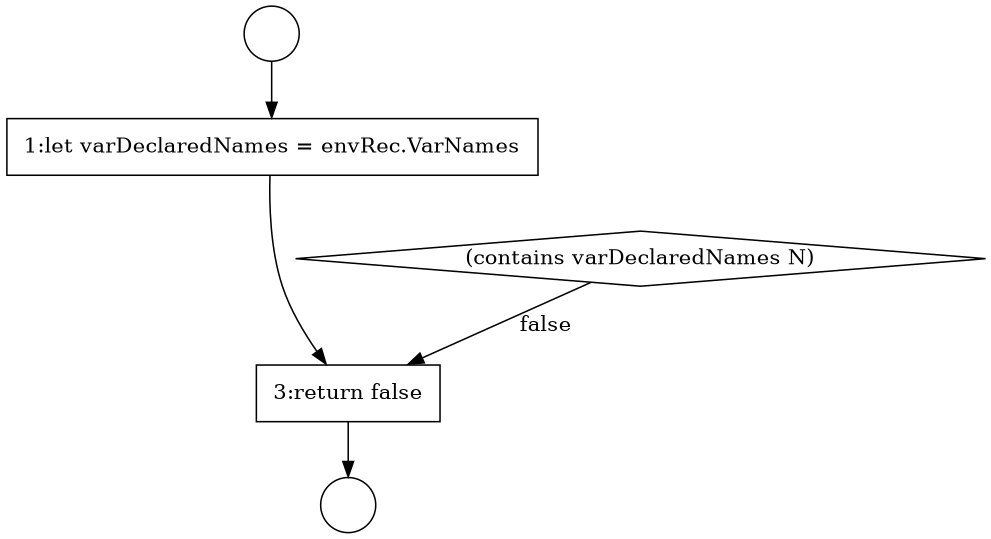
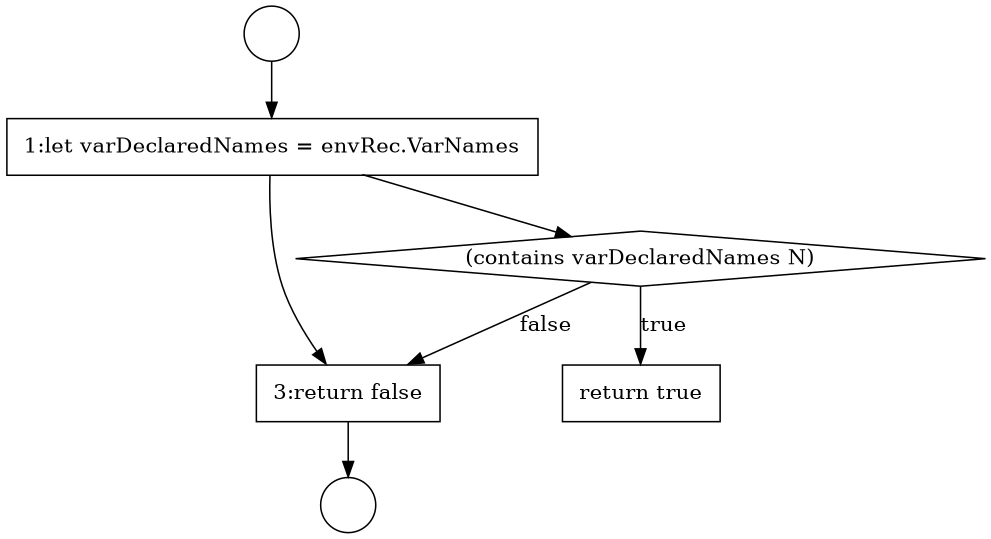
none -> (459, 203)
none -> (641, 393)
